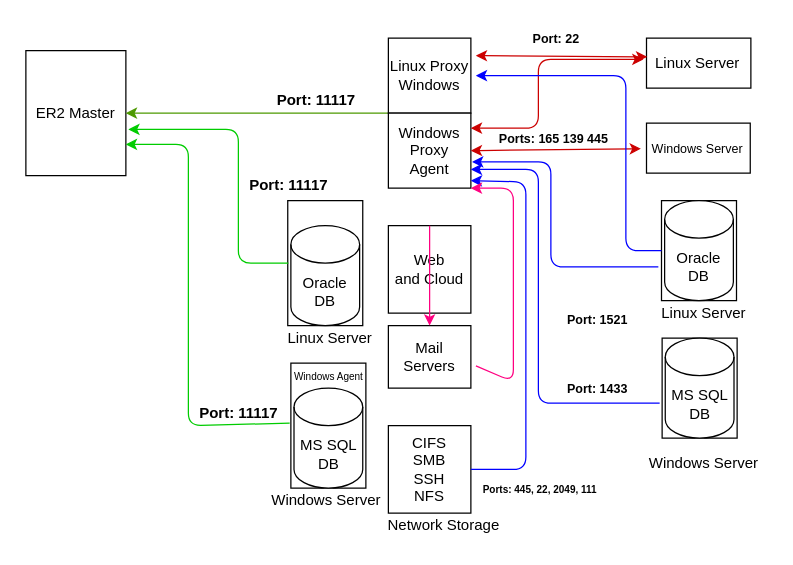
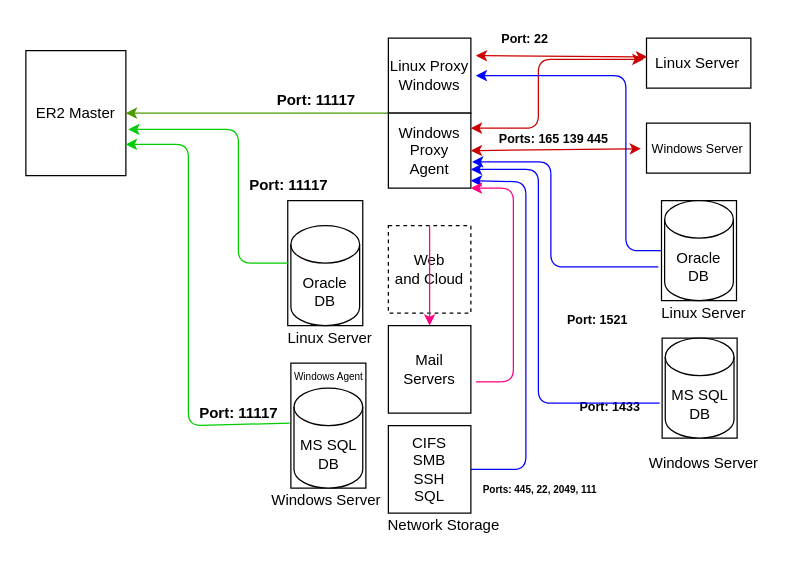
(556, 38) -> (524, 38)
(429, 269) -> (429, 269)
(429, 357) -> (429, 369)
(597, 388) -> (609, 407)
(429, 469) -> (429, 469)
